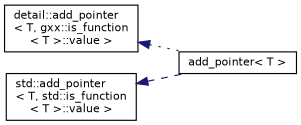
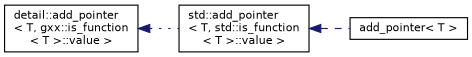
(167, 48) -> (164, 29)
